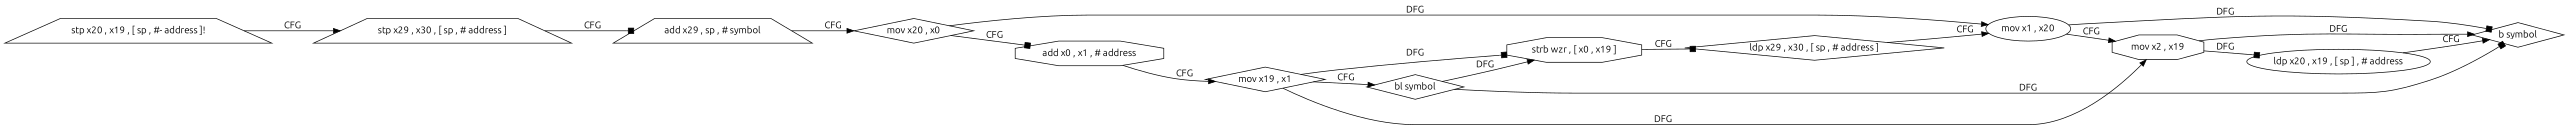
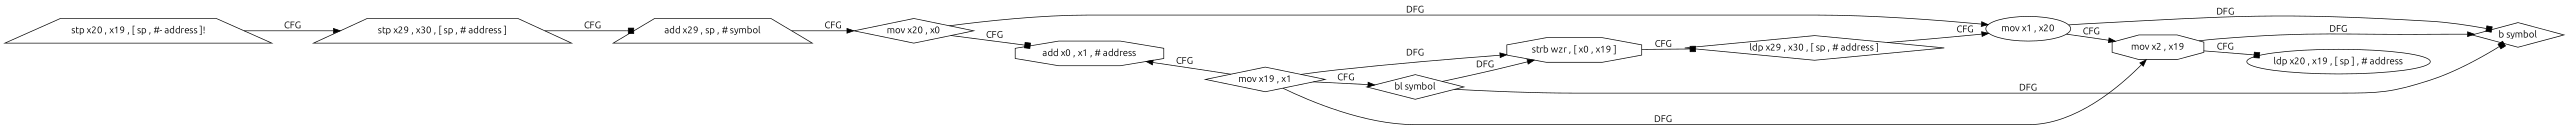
(2225, 47) -> (2225, 47)
(2443, 47) -> none
(1400, 64) -> (1400, 64)
(1165, 77) -> (1192, 68)
